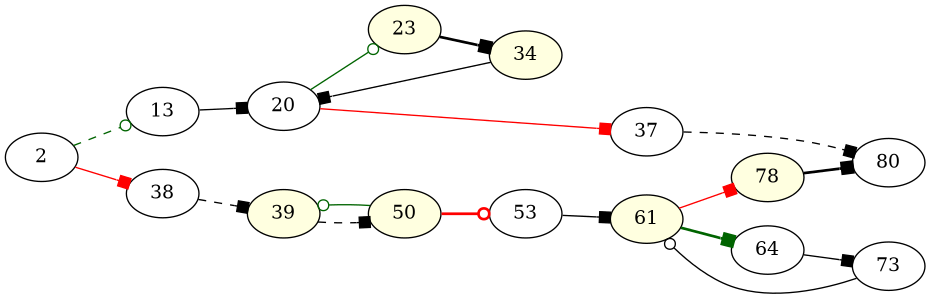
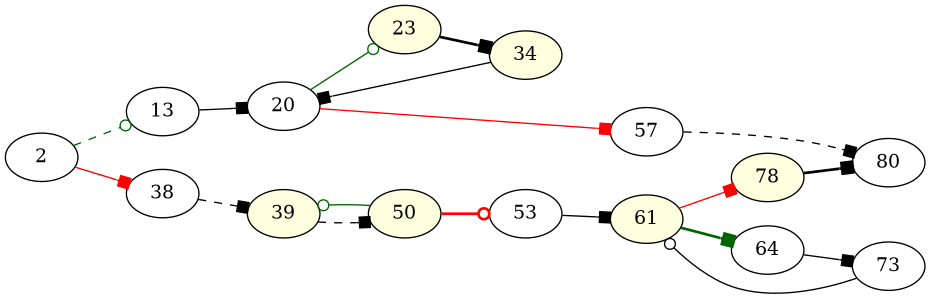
(647, 132) -> (647, 132)
